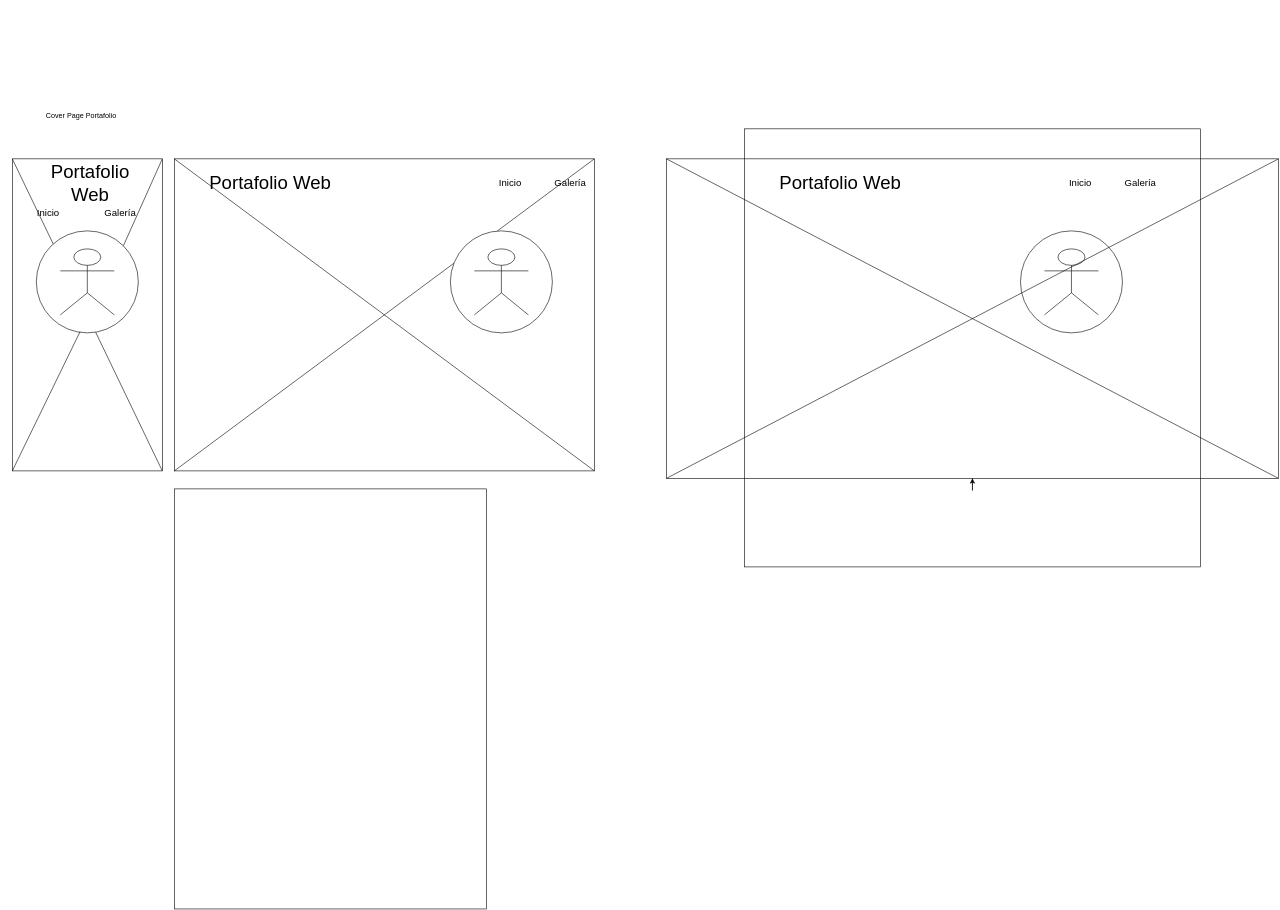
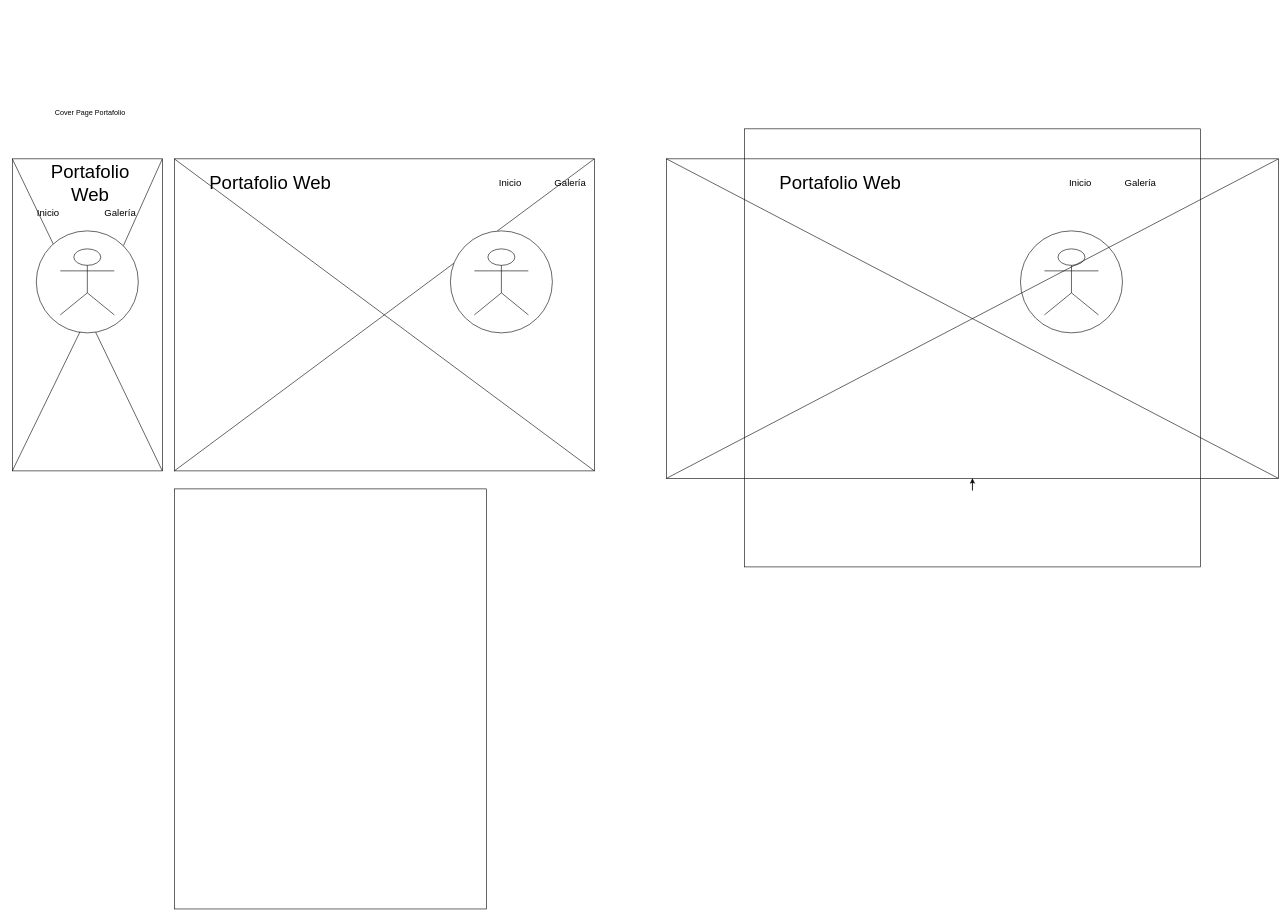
(81, 115) -> (90, 112)
